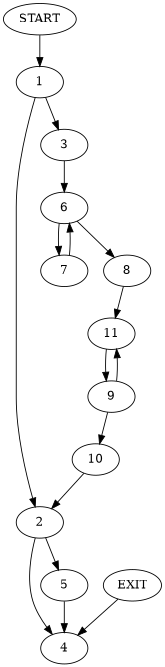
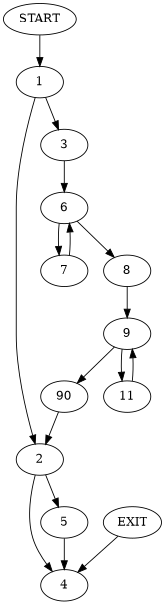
(120, 298) -> (127, 298)
(96, 460) -> (64, 397)
